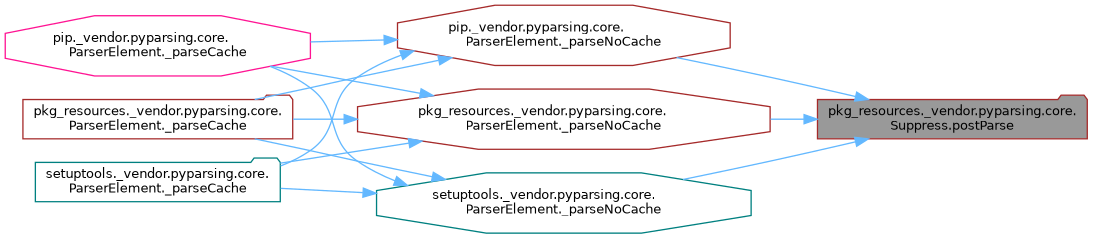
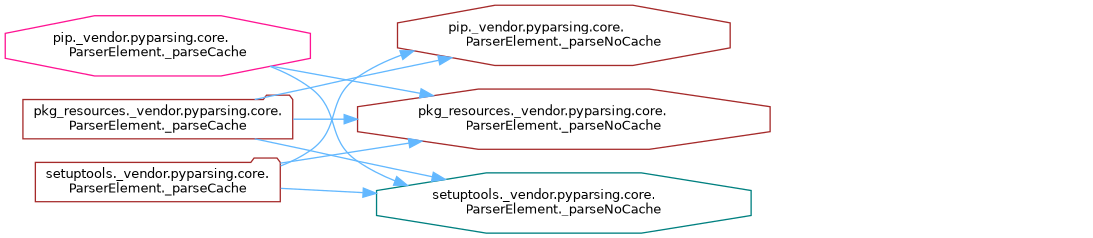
(347, 41) -> none
(952, 119) -> none
(158, 182) -> (158, 182)
